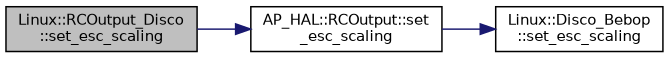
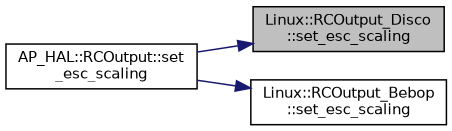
(216, 29) -> (218, 49)
(579, 29) -> (349, 102)
